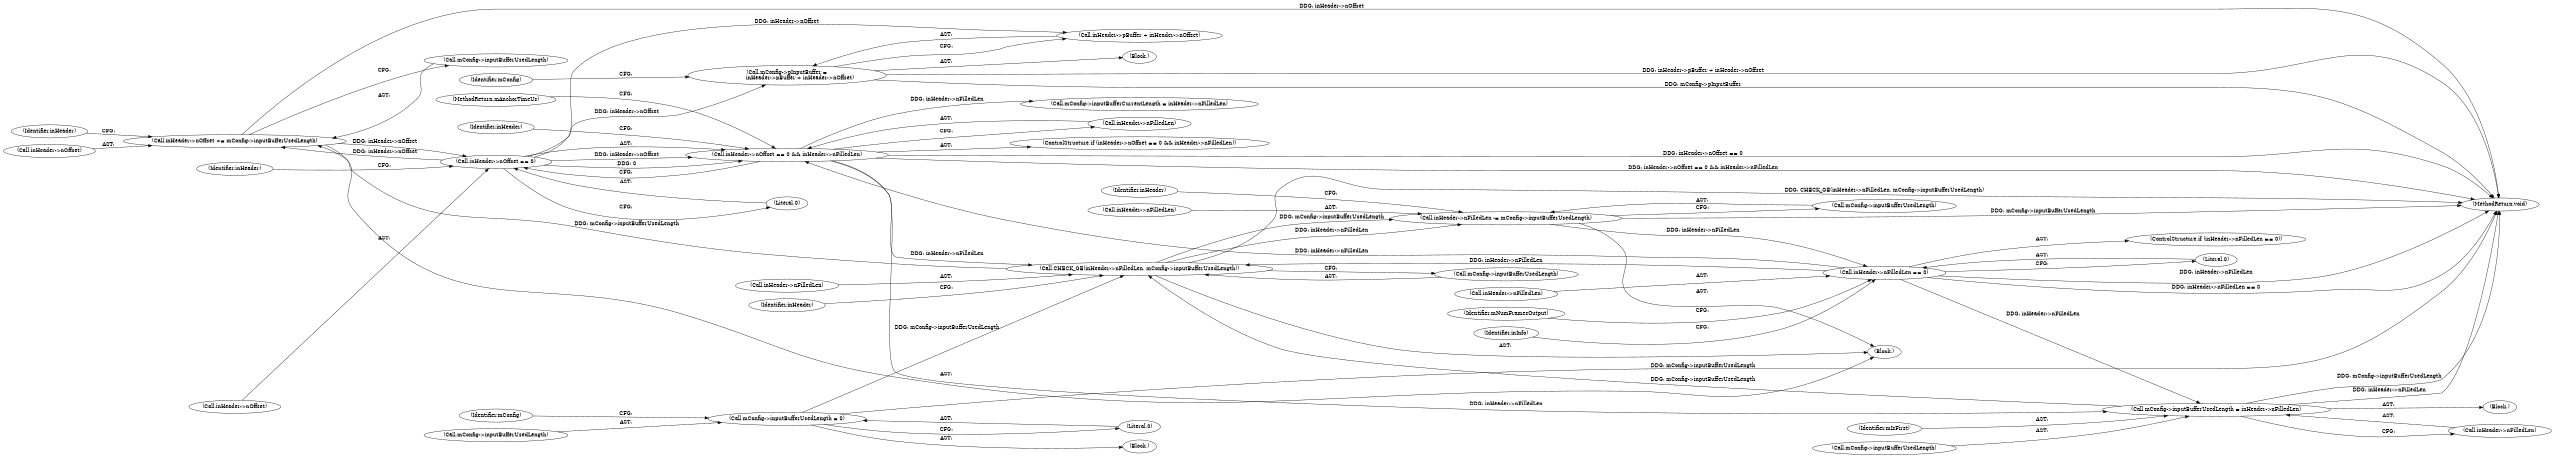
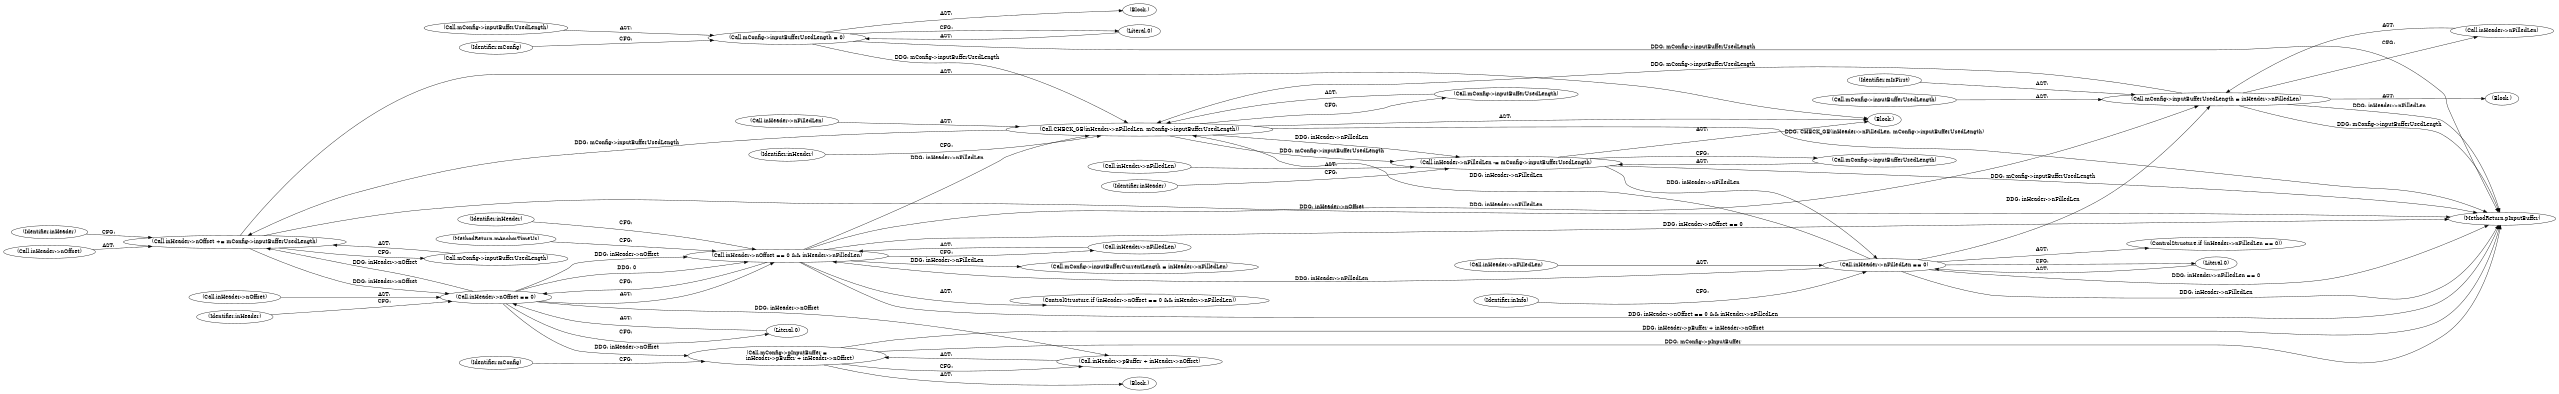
(2500, 205) -> (2502, 219)
(1506, 314) -> none
